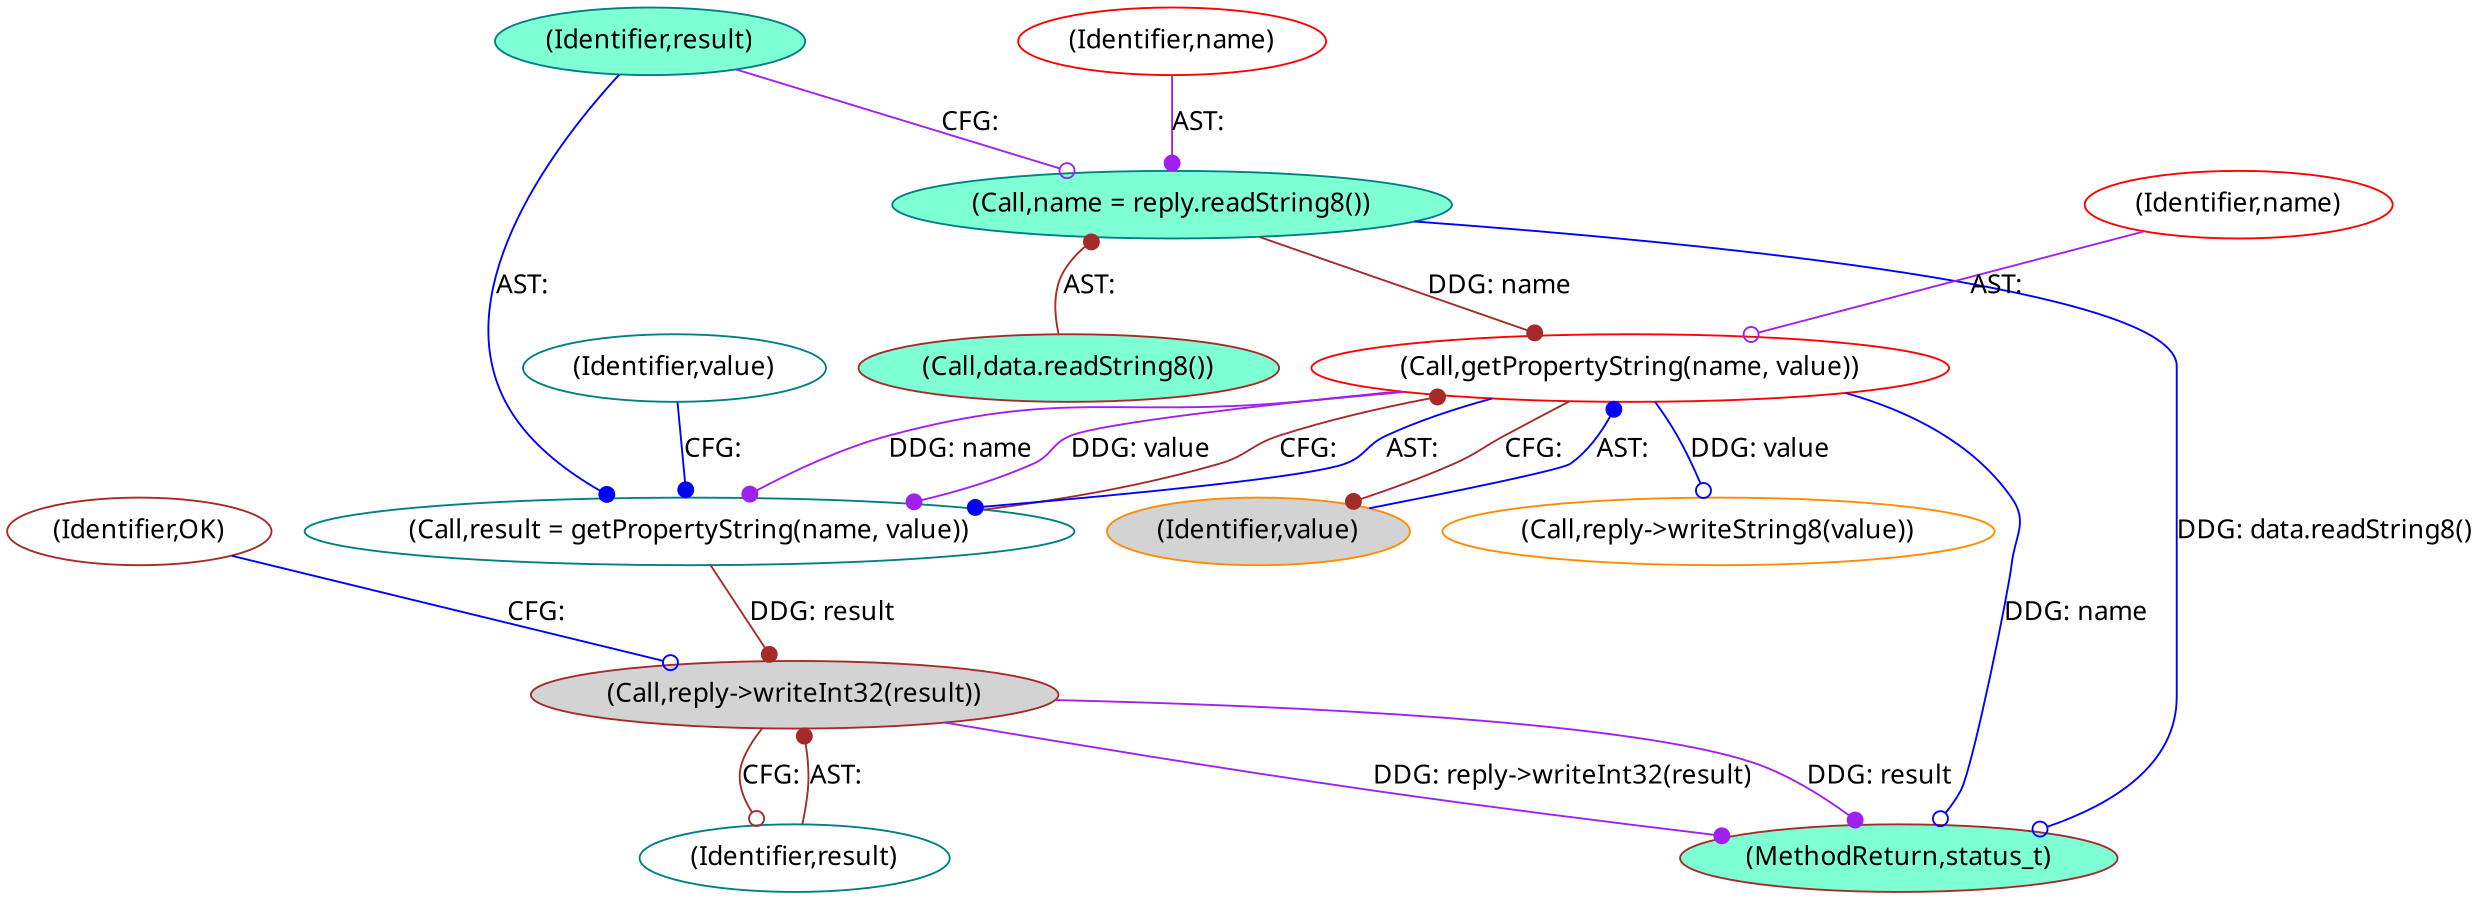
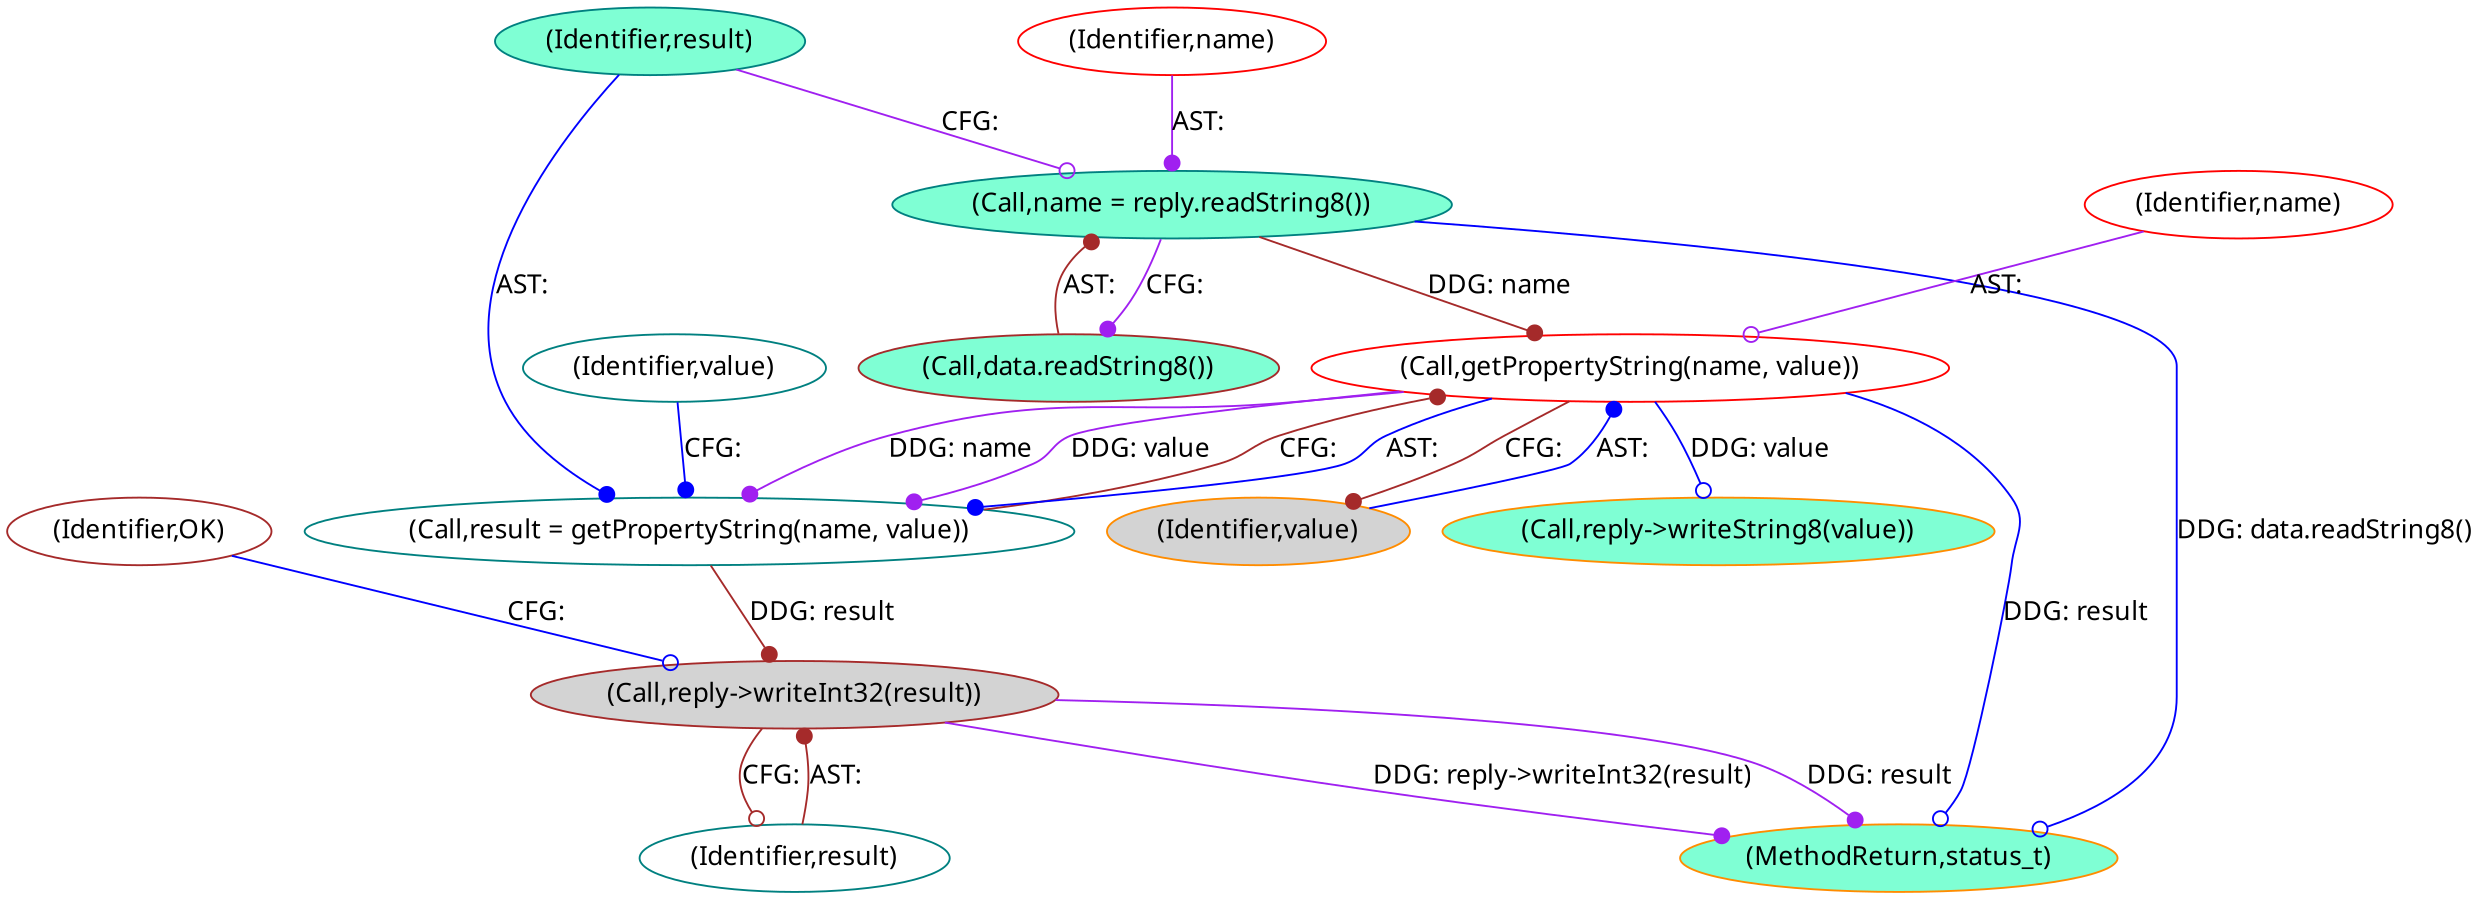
none -> (1141, 284)
(1719, 531) -> (1719, 531)
(2076, 613) -> (2076, 613)
(1899, 858) -> (1899, 858)
